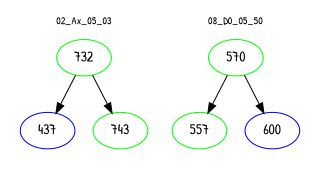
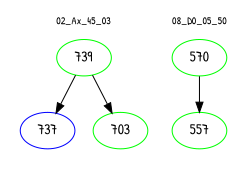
(84, 22) -> (84, 22)
(84, 58) -> (84, 58)
(48, 131) -> (48, 131)
(120, 131) -> (120, 131)
(272, 131) -> none
